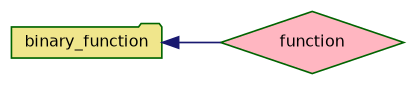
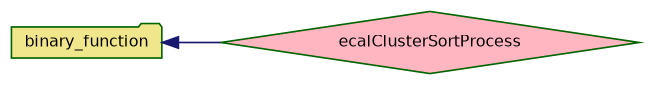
(312, 43) -> (430, 43)
